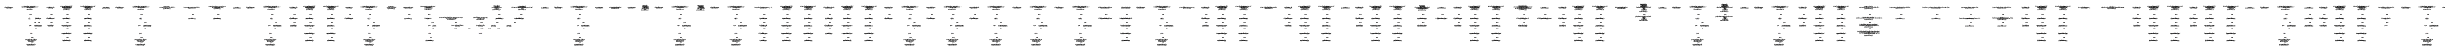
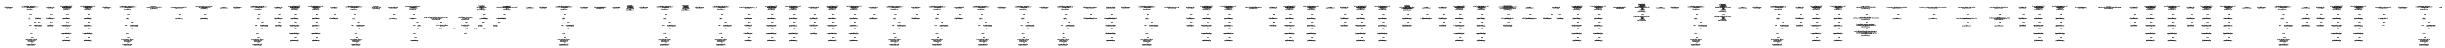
(106, 8) -> none
(1562, 22) -> (1558, 13)
